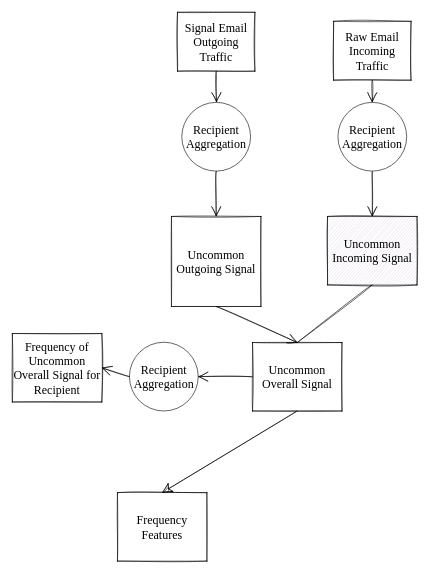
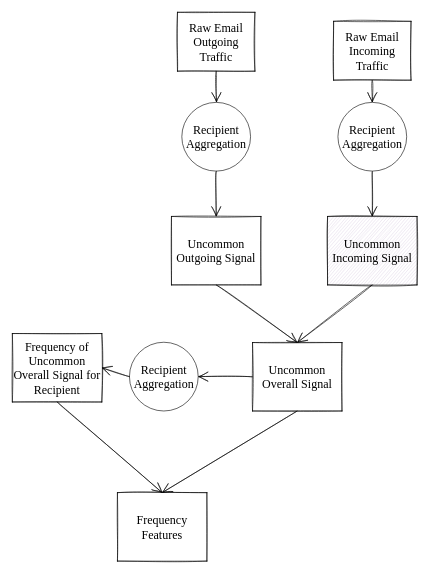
(216, 42) -> (216, 42)
(216, 261) -> (216, 251)
(301, 339) -> (301, 339)
none -> (109, 446)
(170, 487) -> (169, 488)
